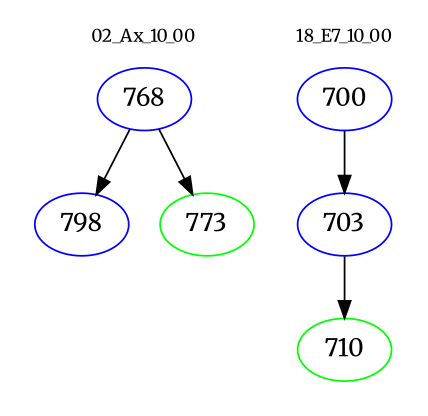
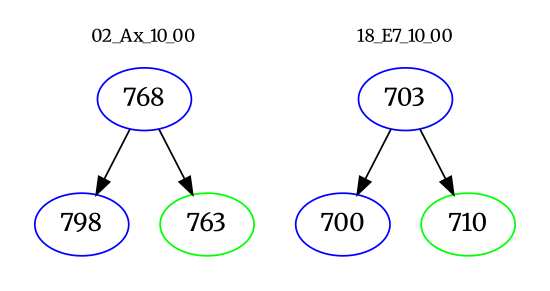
(345, 153) -> (378, 154)
(207, 224) -> (207, 224)
